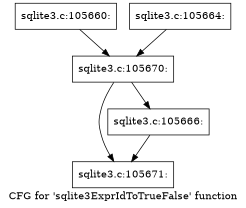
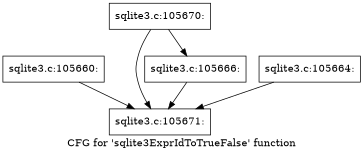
(92, 40) -> (103, 94)
(154, 40) -> (238, 94)
